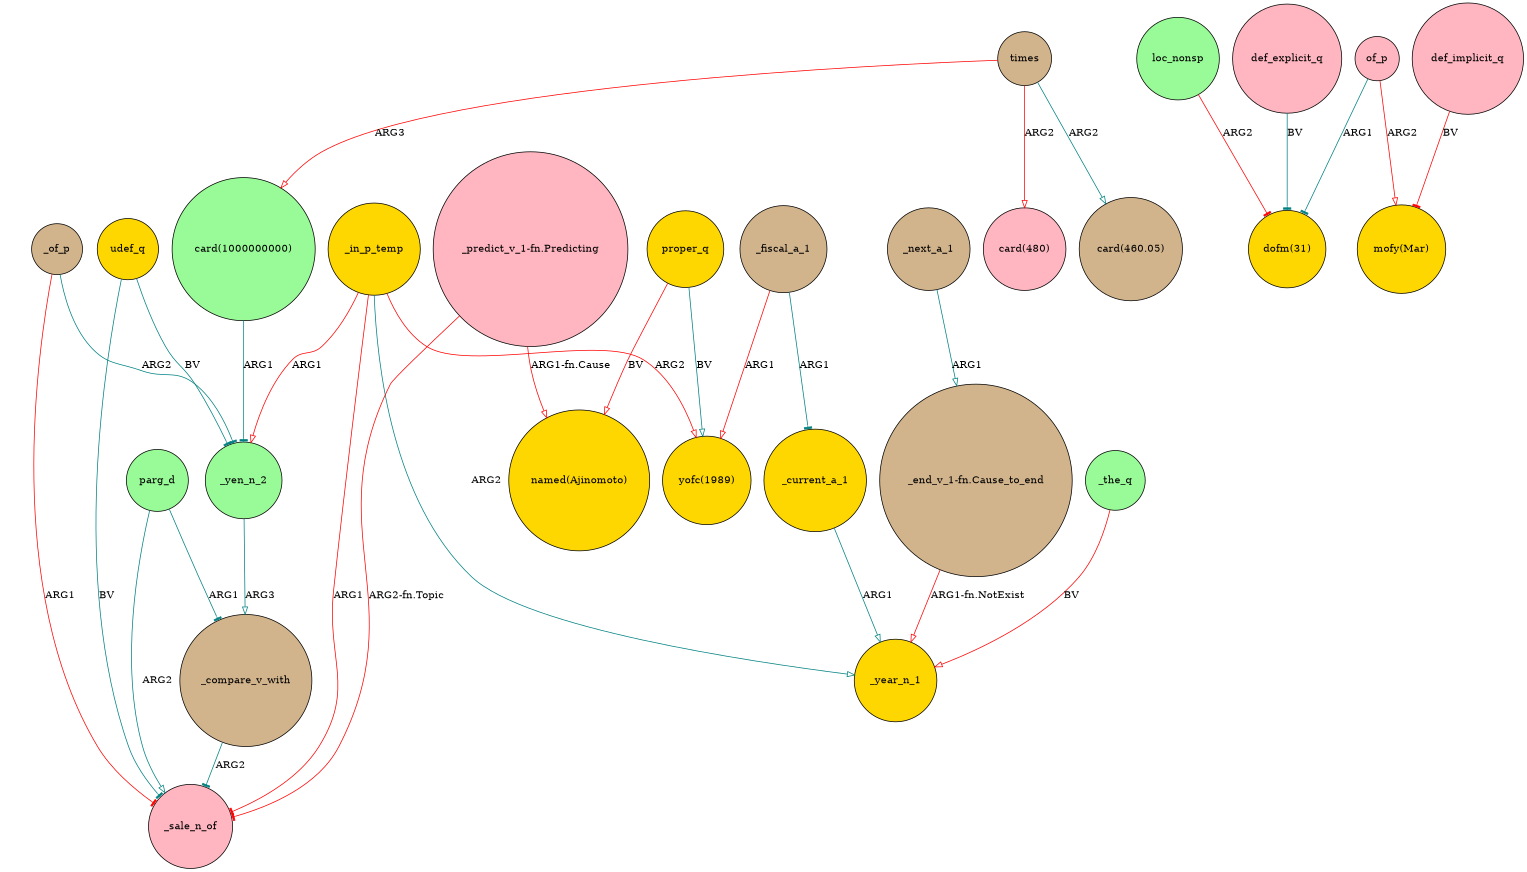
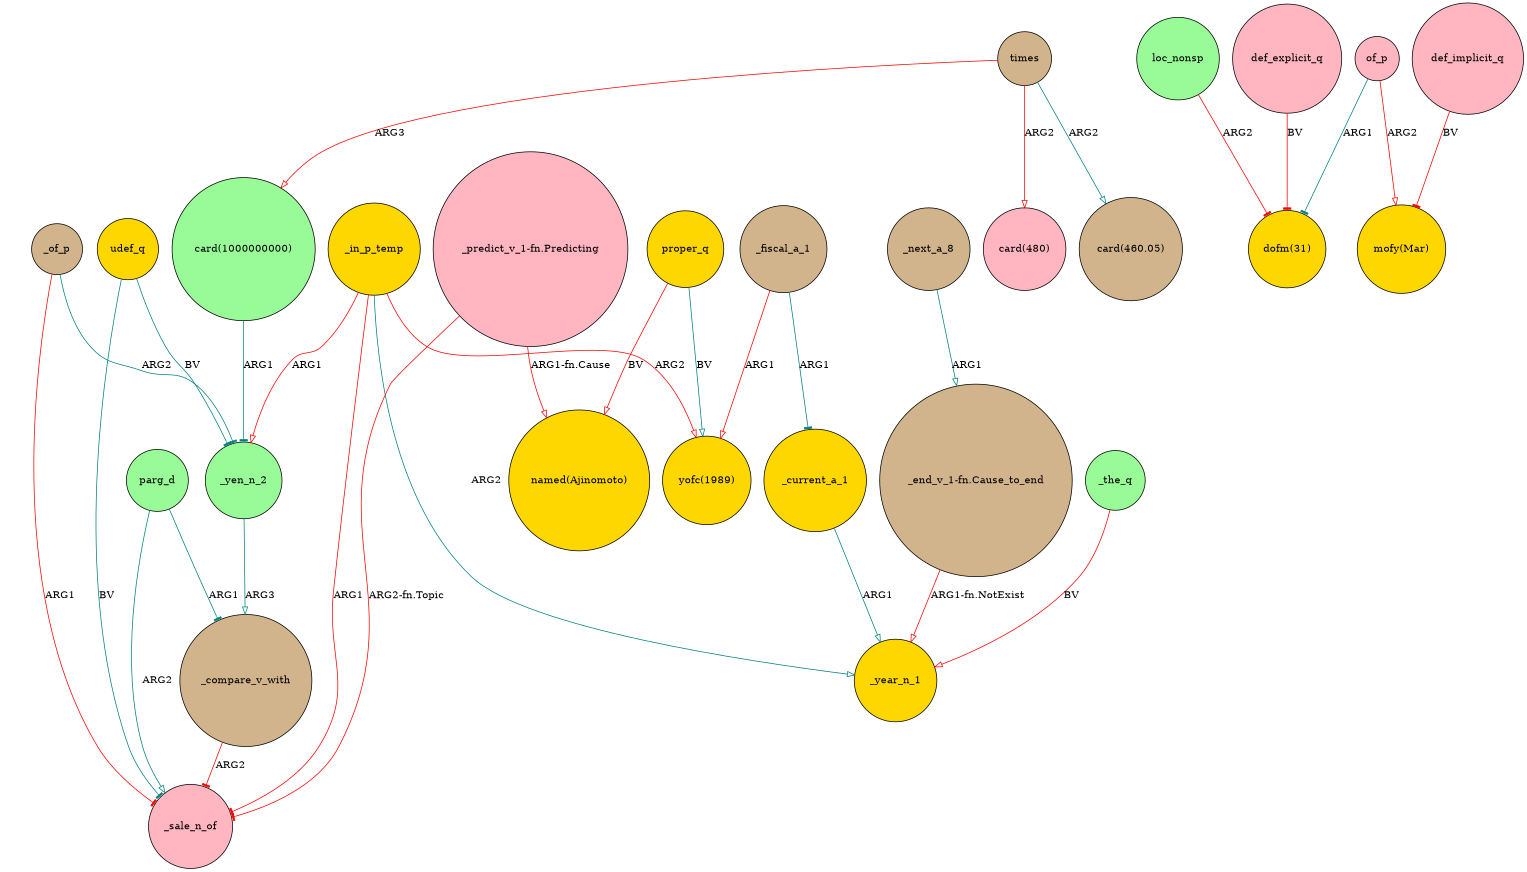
(1287, 160) -> (1287, 160)
(929, 249) -> (929, 249)
(215, 763) -> (215, 763)
